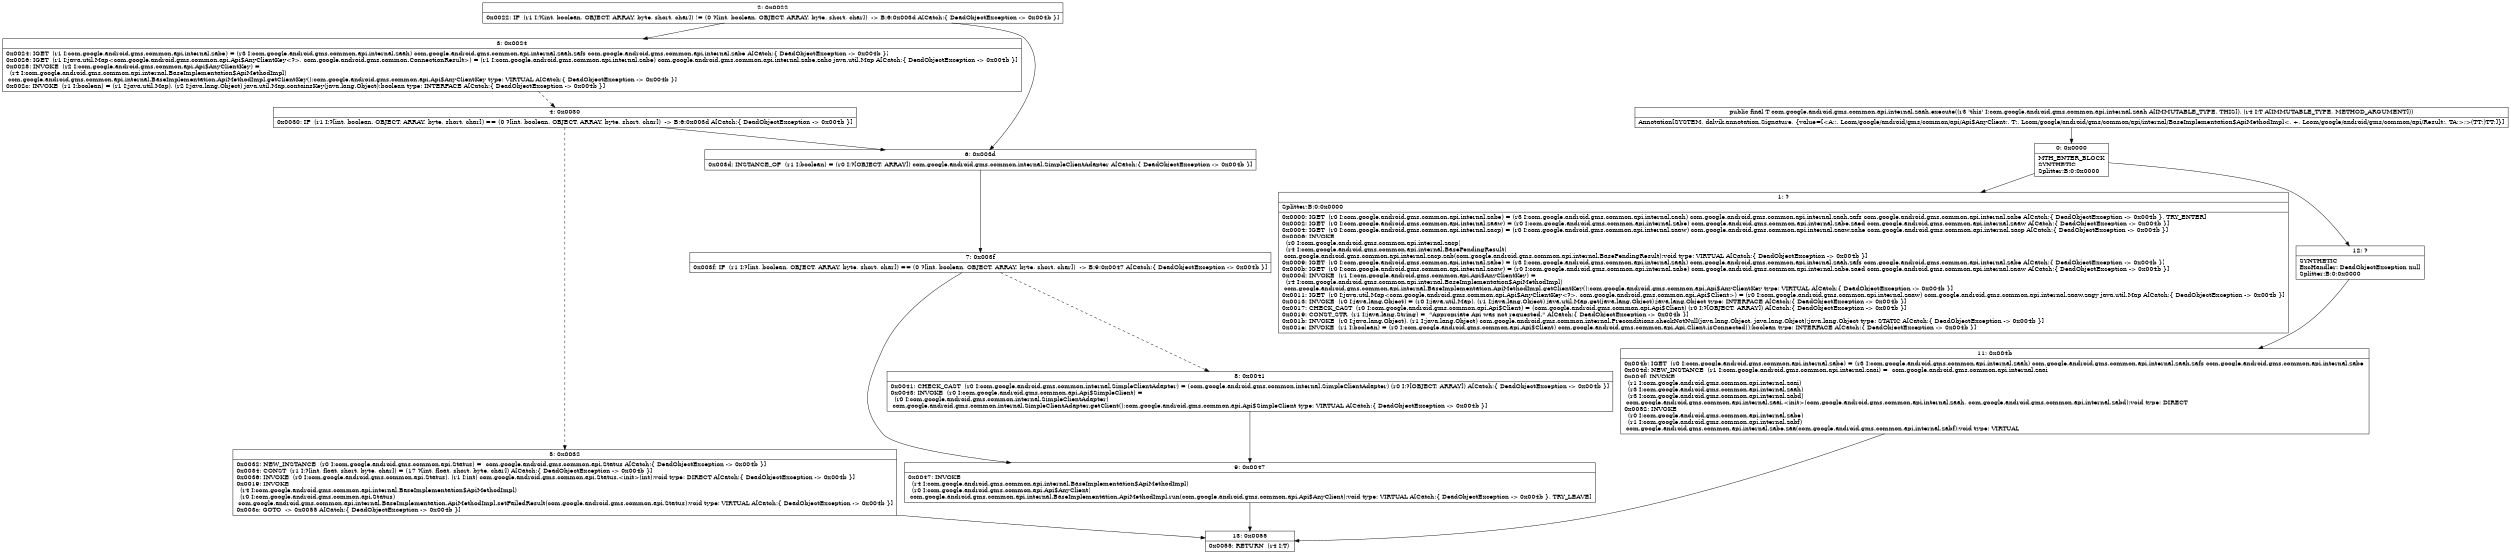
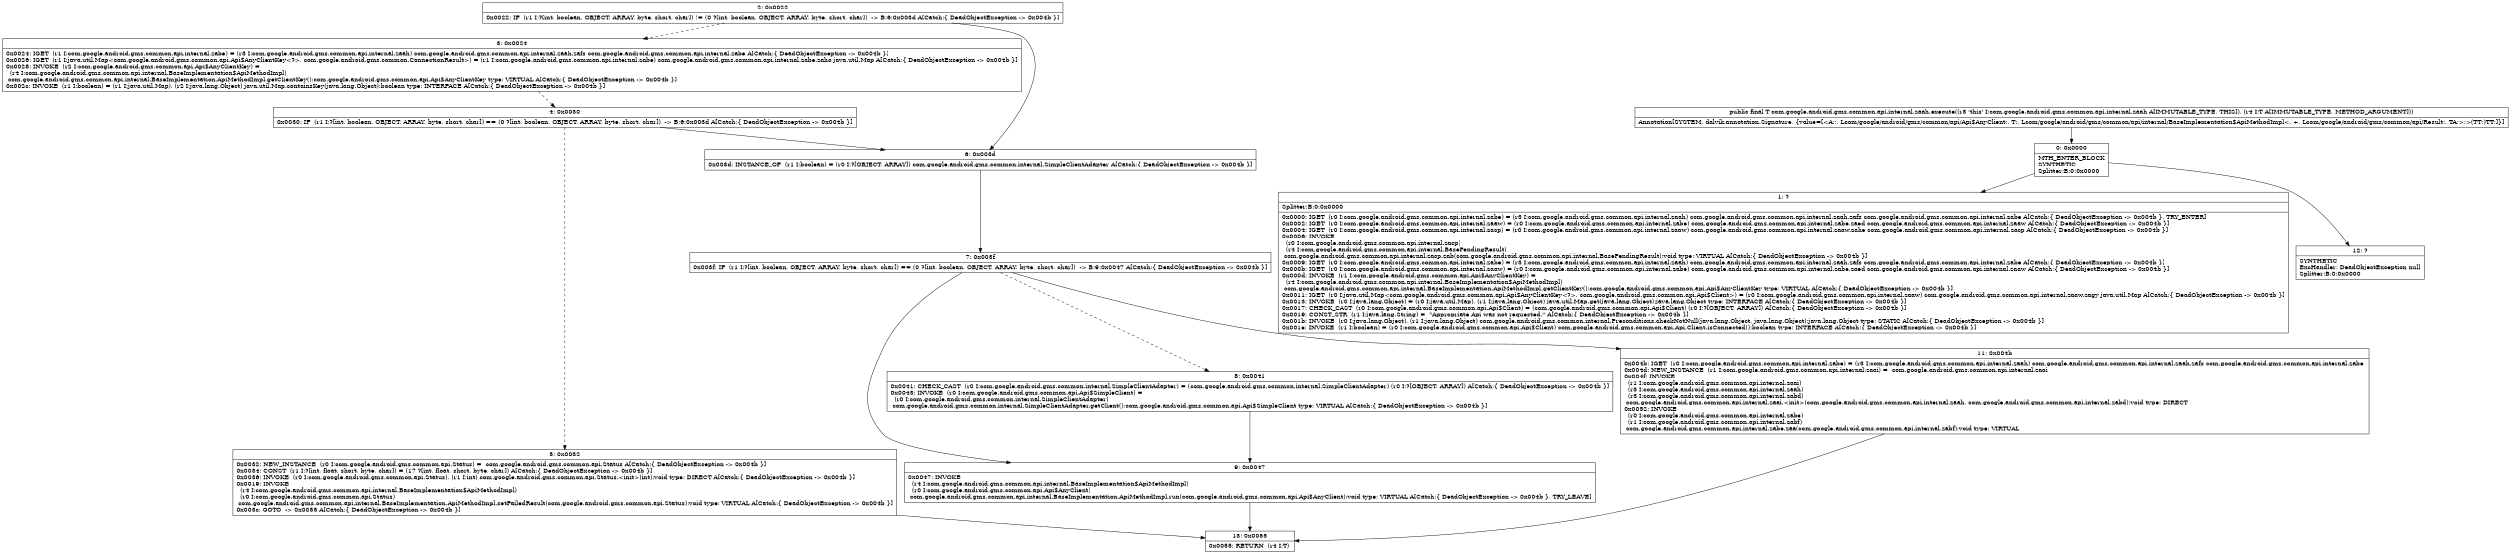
(686, 31) -> (686, 31)
(2311, 320) -> (1311, 337)
